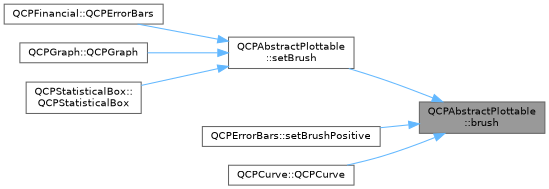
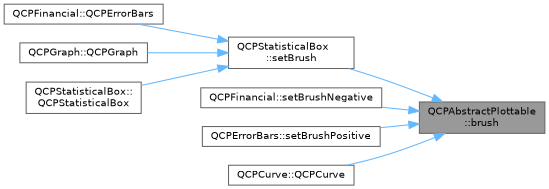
(291, 53) -> (291, 53)
none -> (291, 98)
